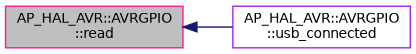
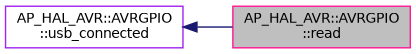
(215, 27) -> (215, 27)
